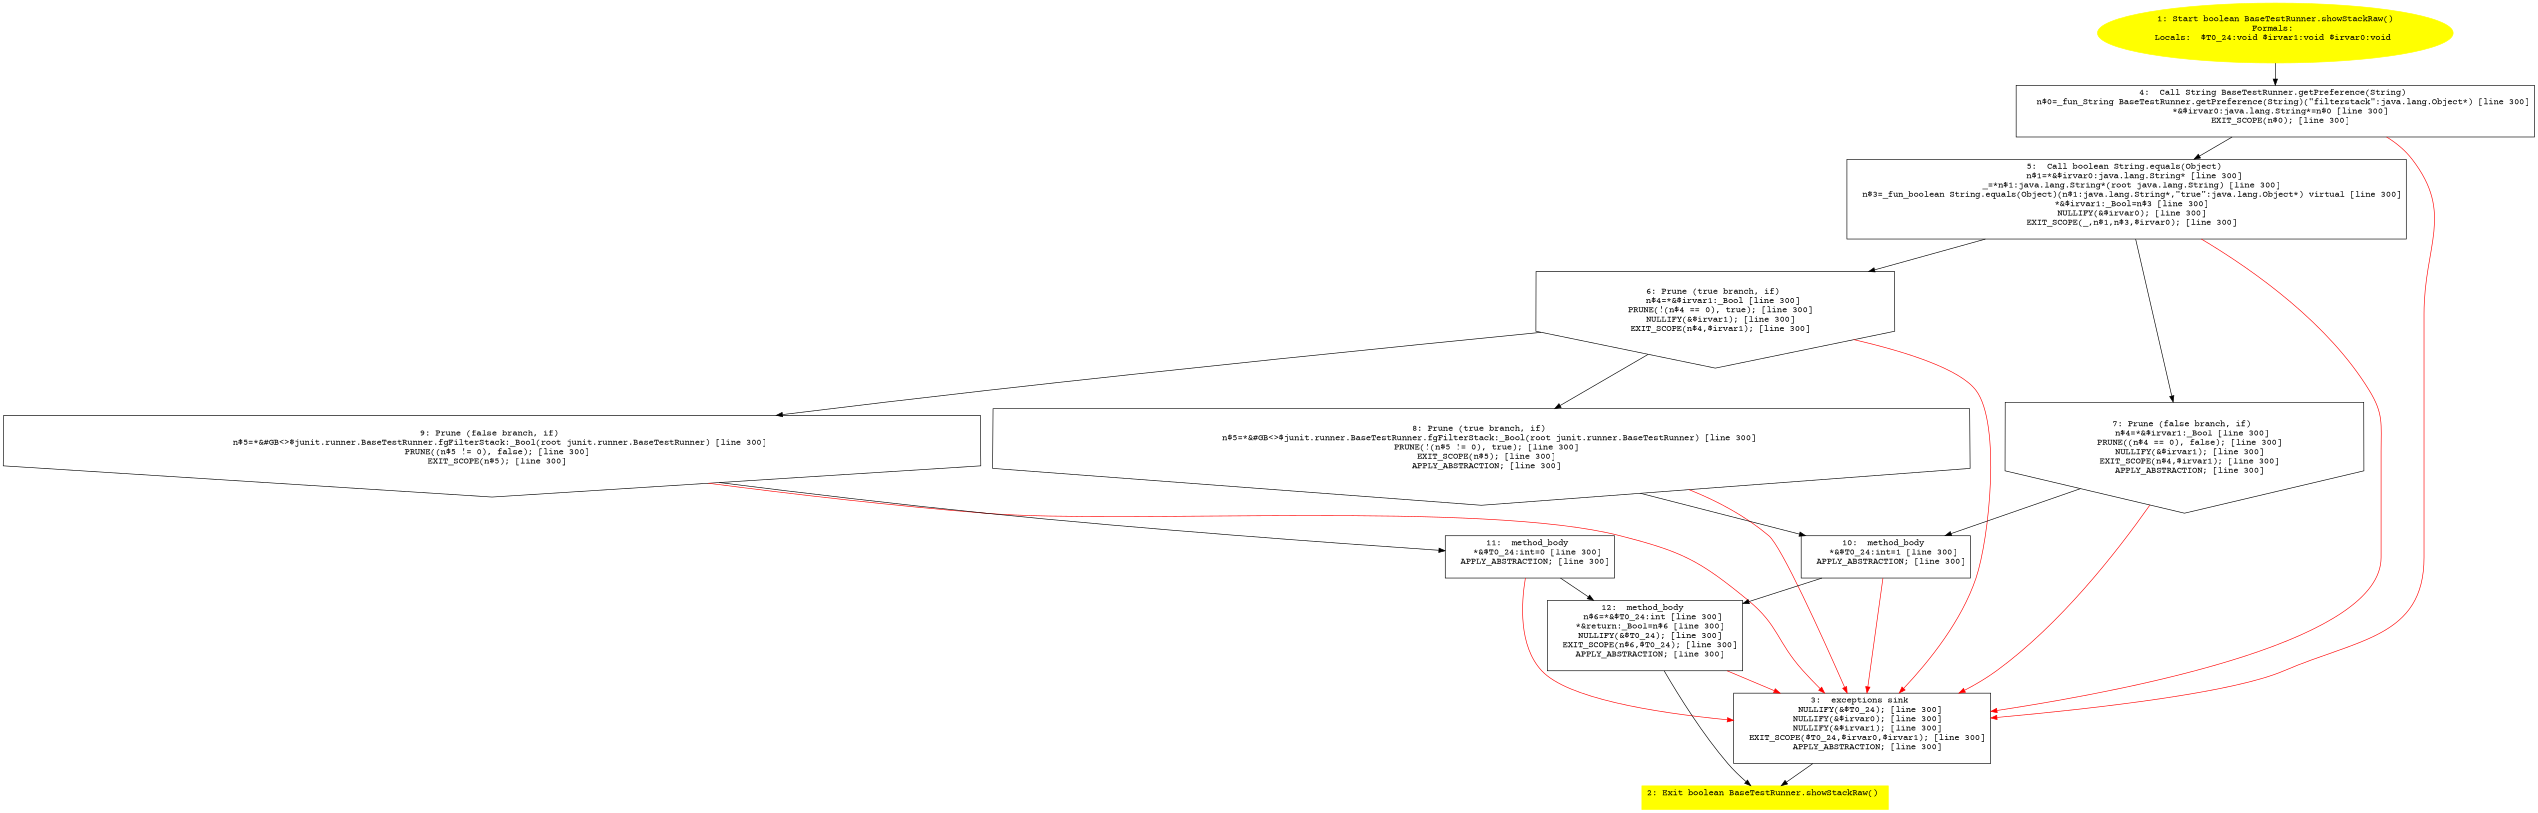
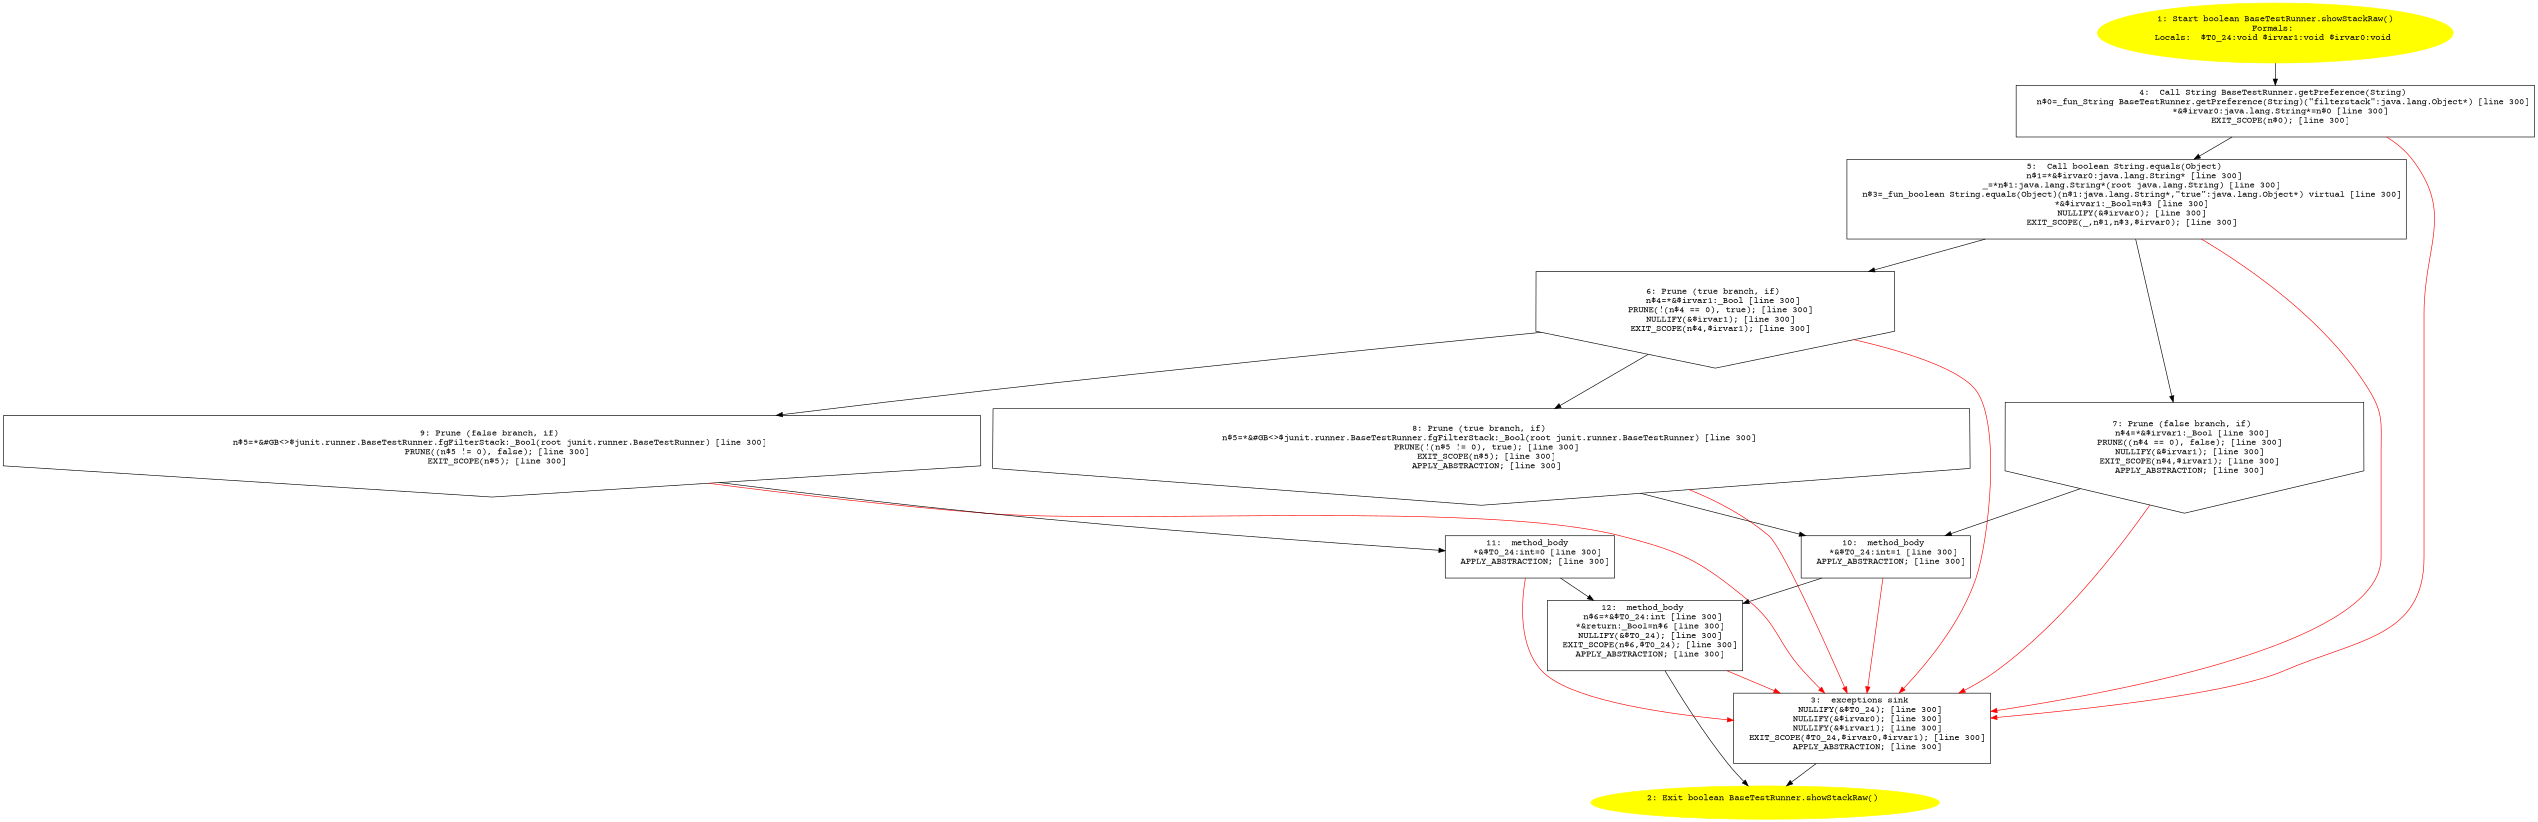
(1765, 798) -> (1765, 803)
